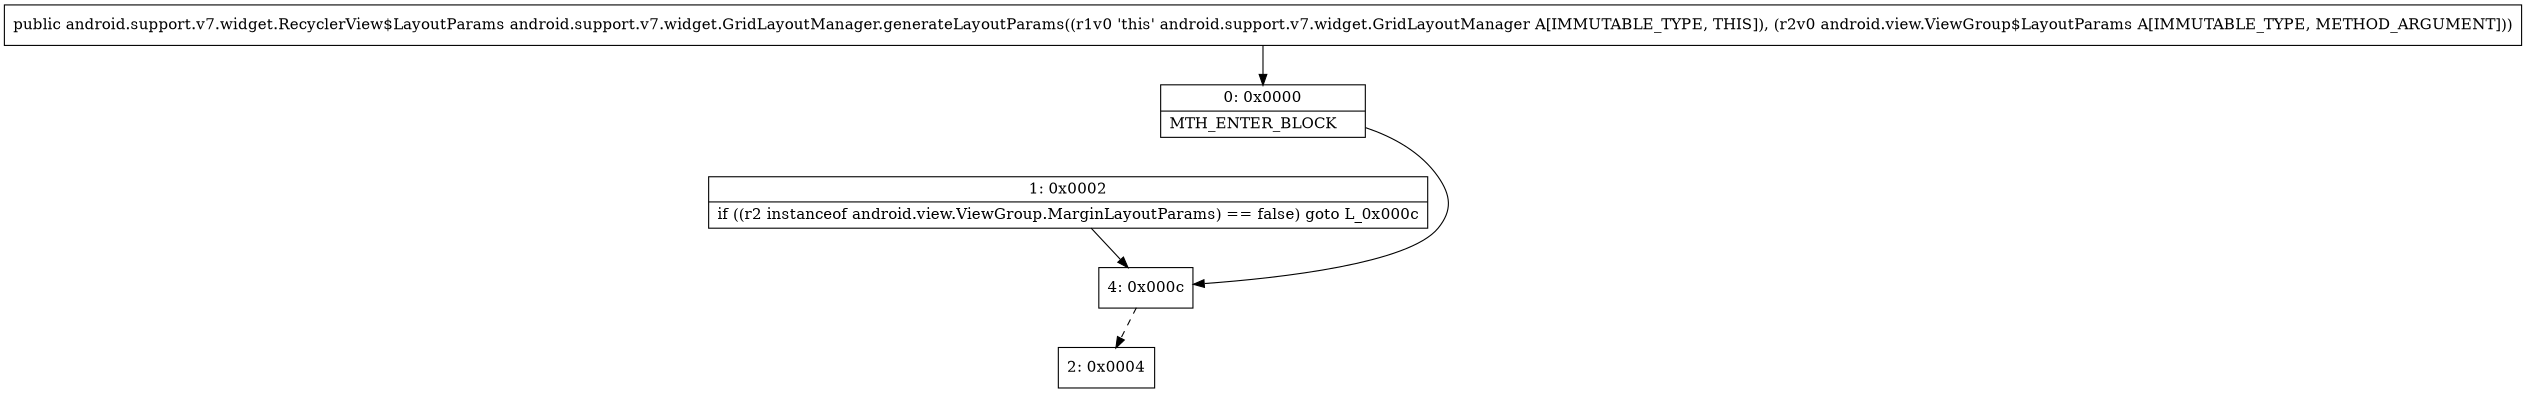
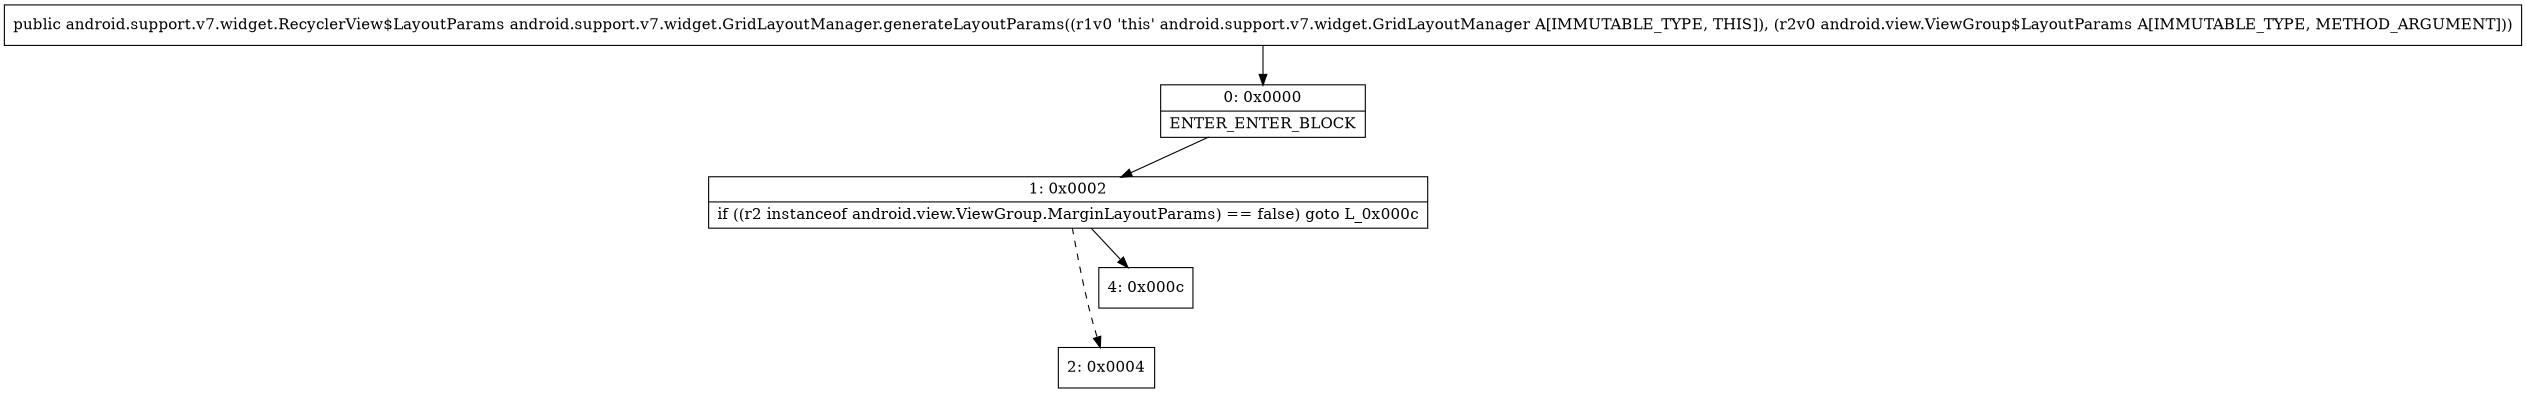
(1254, 124) -> (1263, 124)
(1396, 252) -> (1170, 155)
(1129, 323) -> (1083, 283)
